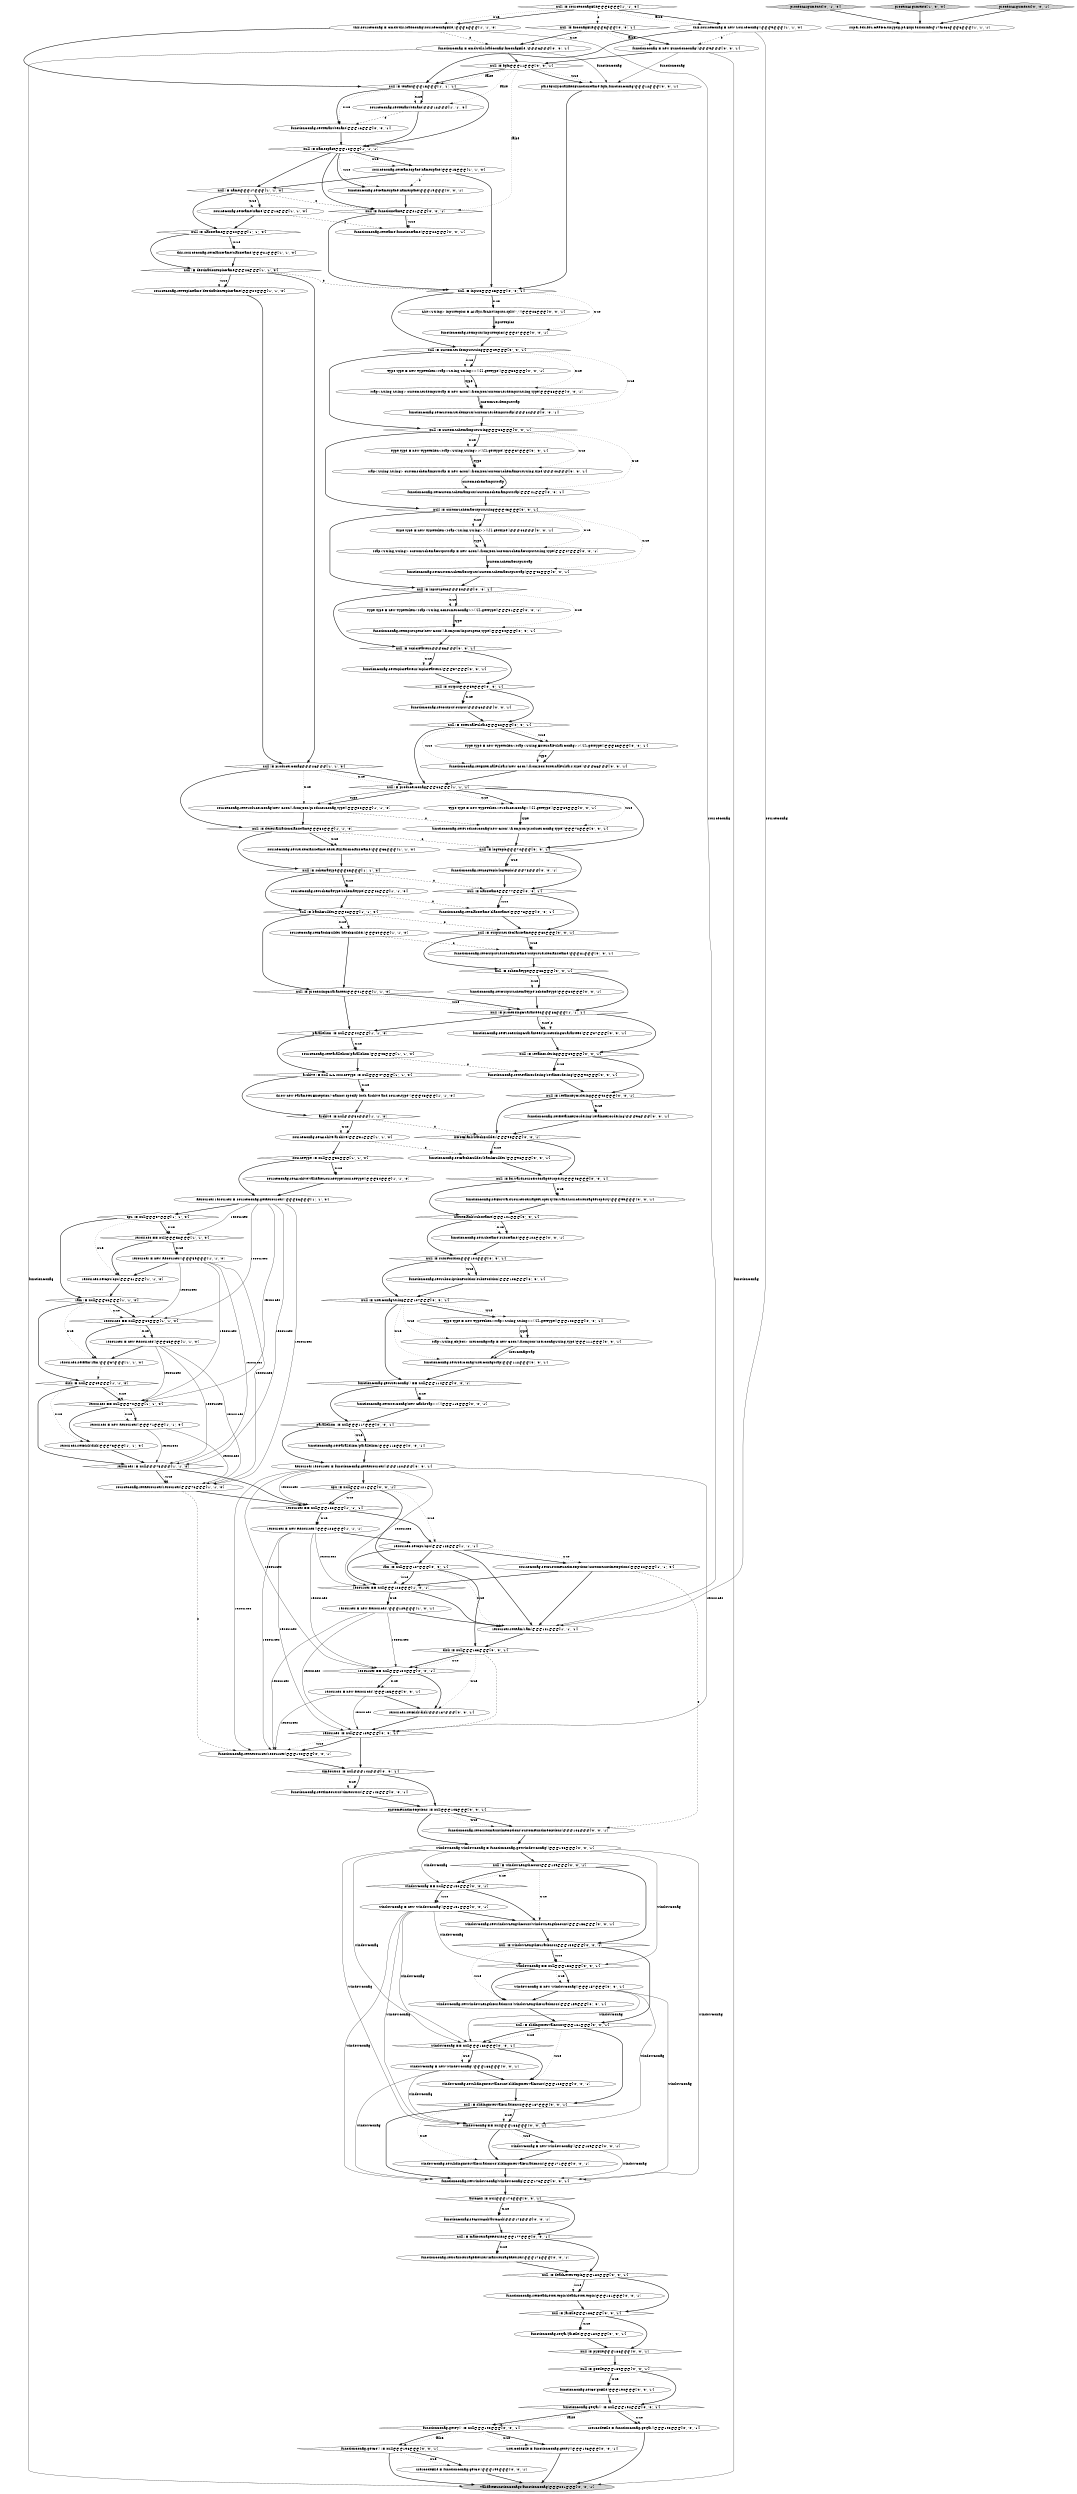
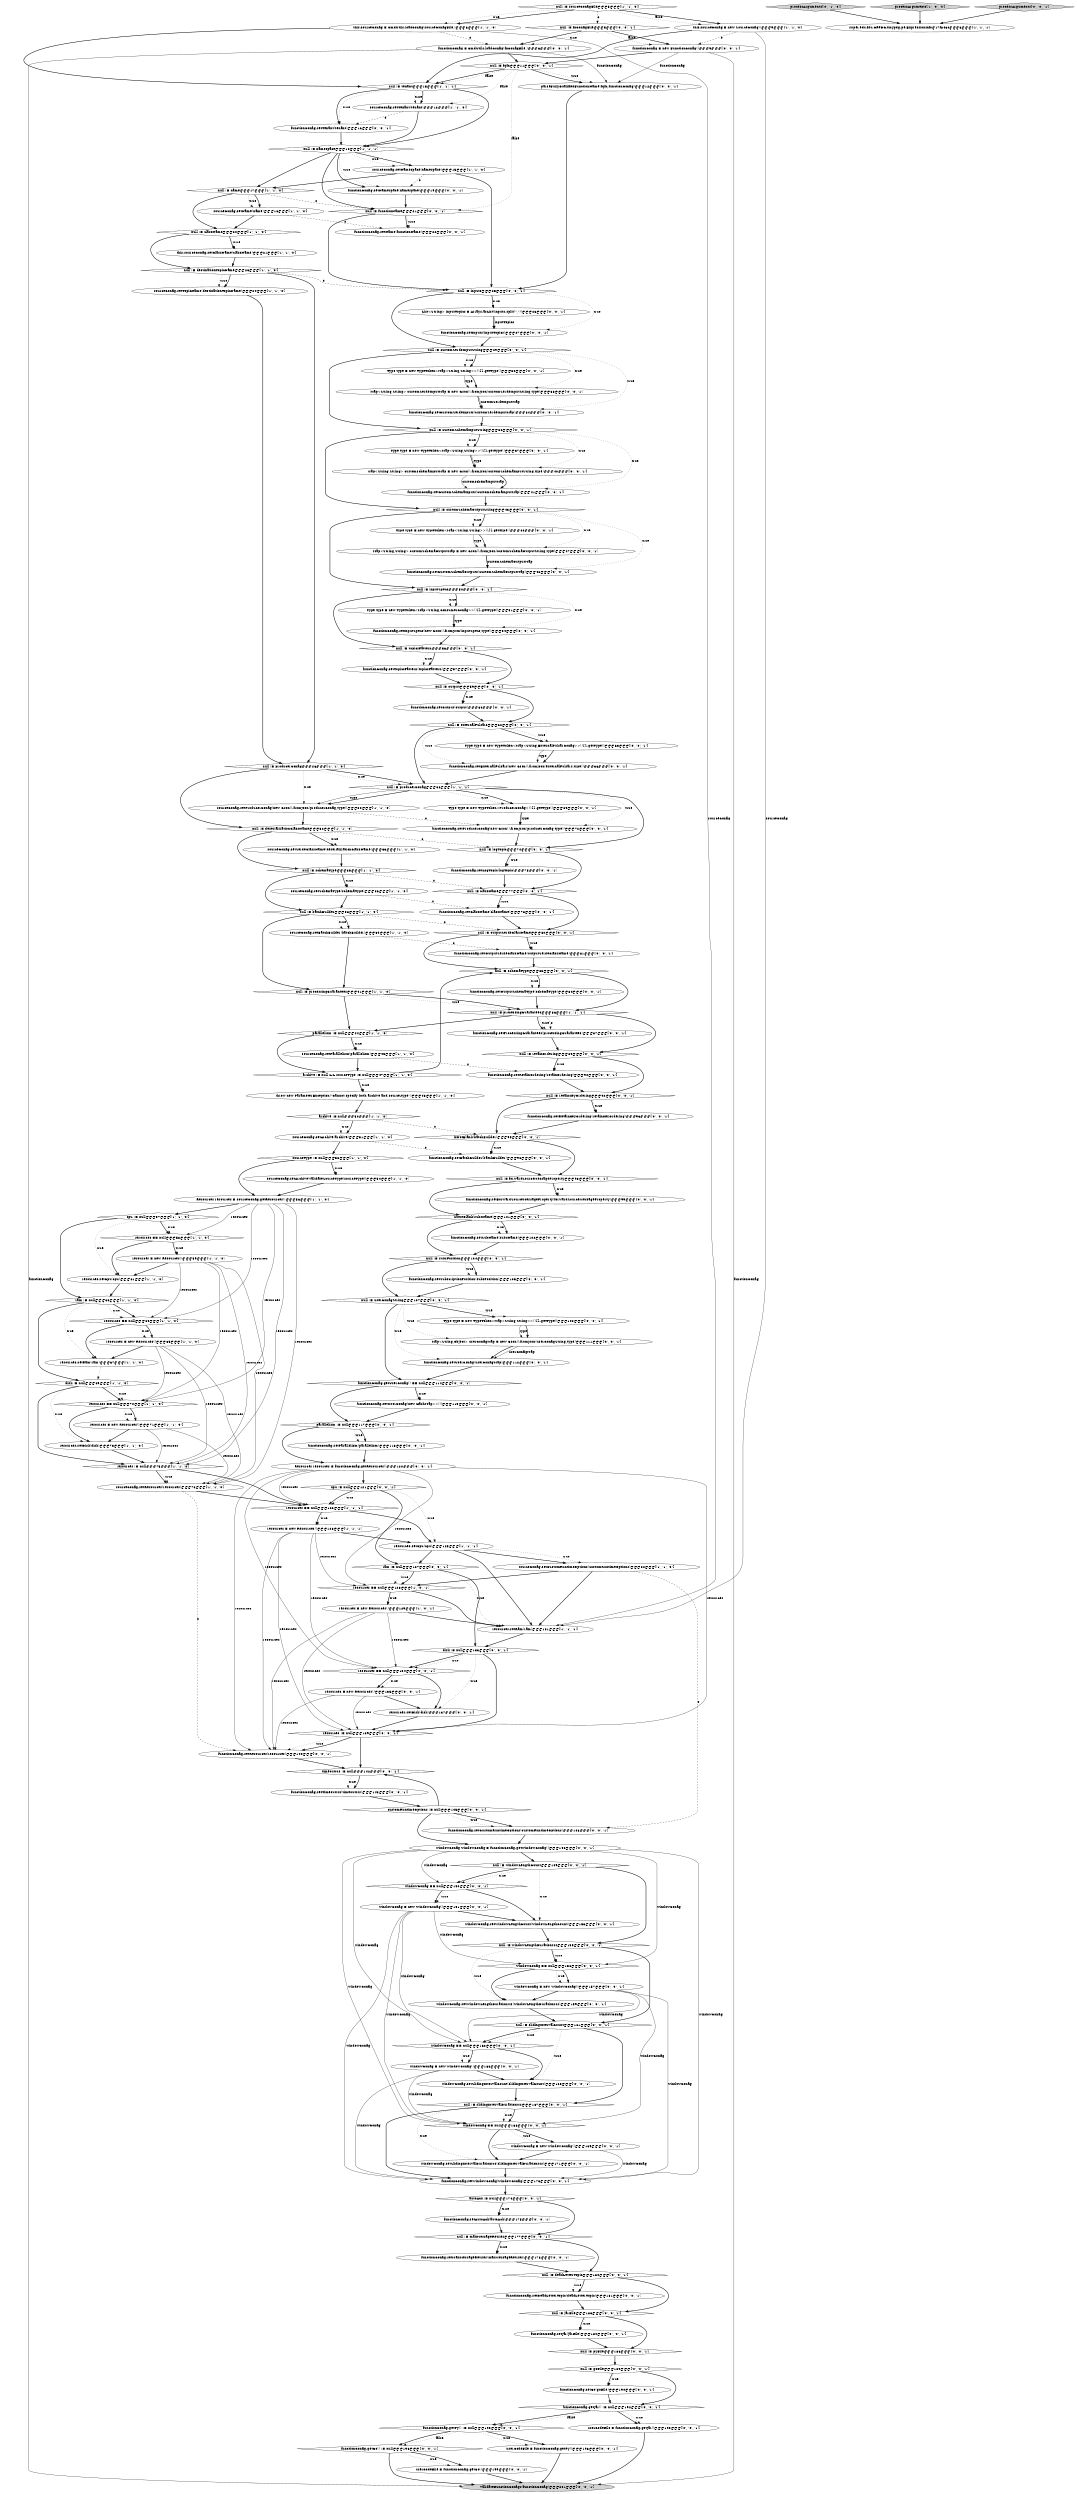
(243, 1099) -> (441, 1021)
none -> (120, 1435)
(354, 1560) -> none
(481, 1721) -> (481, 1721)
(414, 1781) -> (419, 1782)
